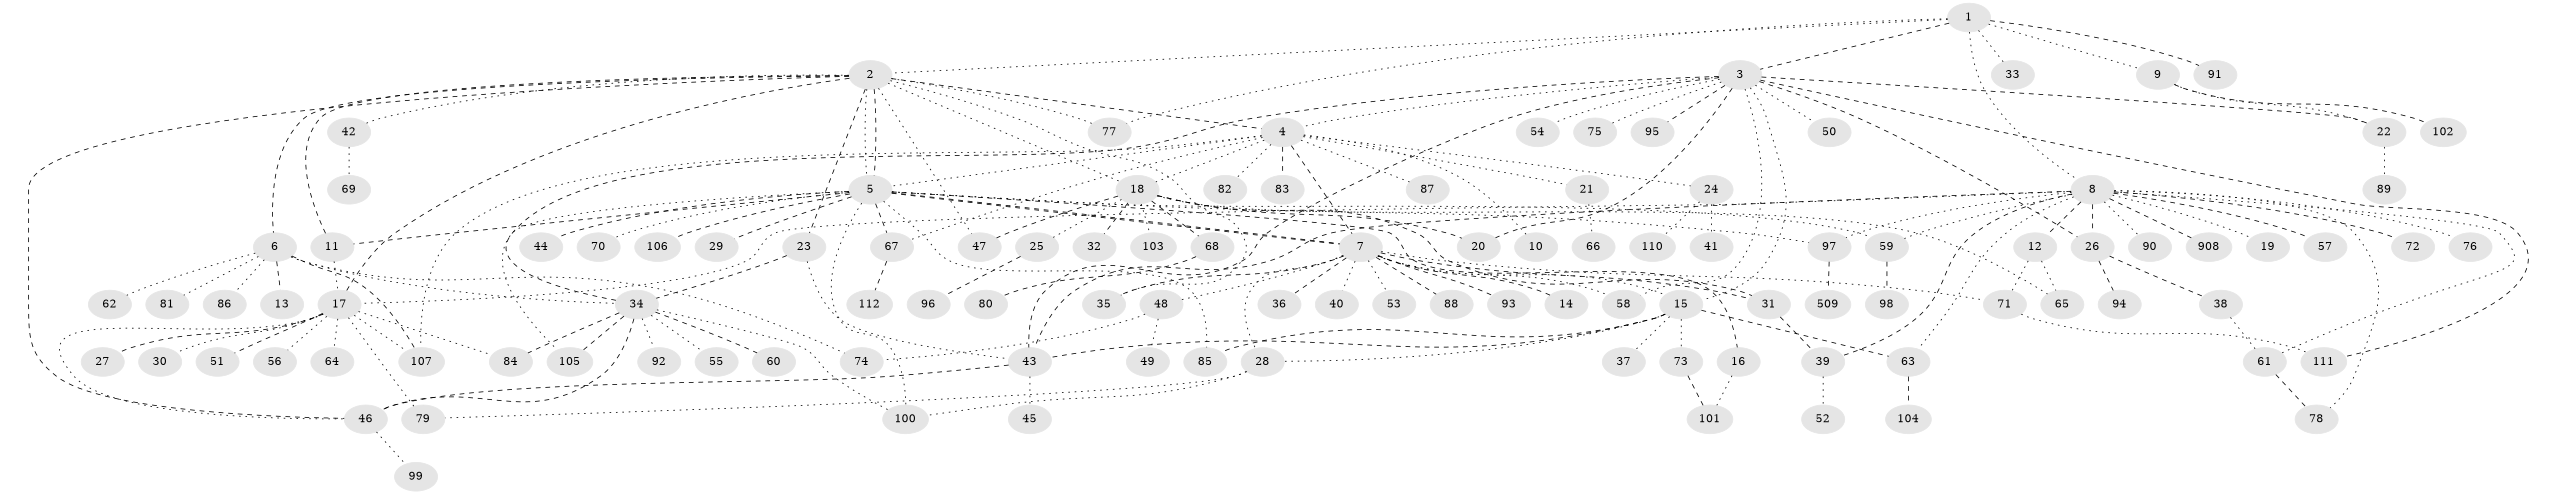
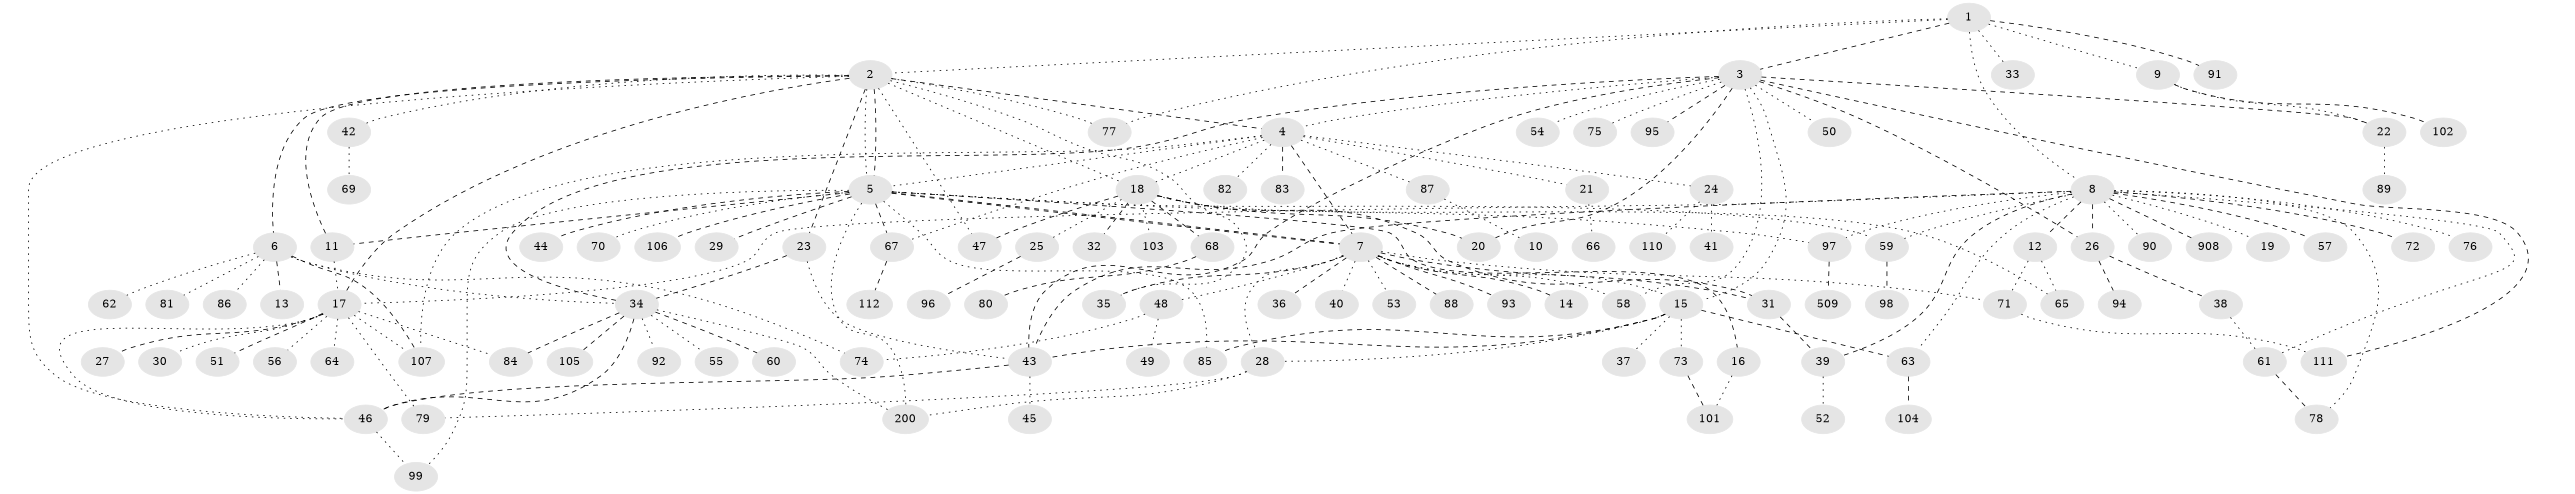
(187, 128) -> (187, 128)
(1432, 164) -> (1491, 223)
(611, 209) -> (561, 211)
(906, 419) -> (906, 419)
